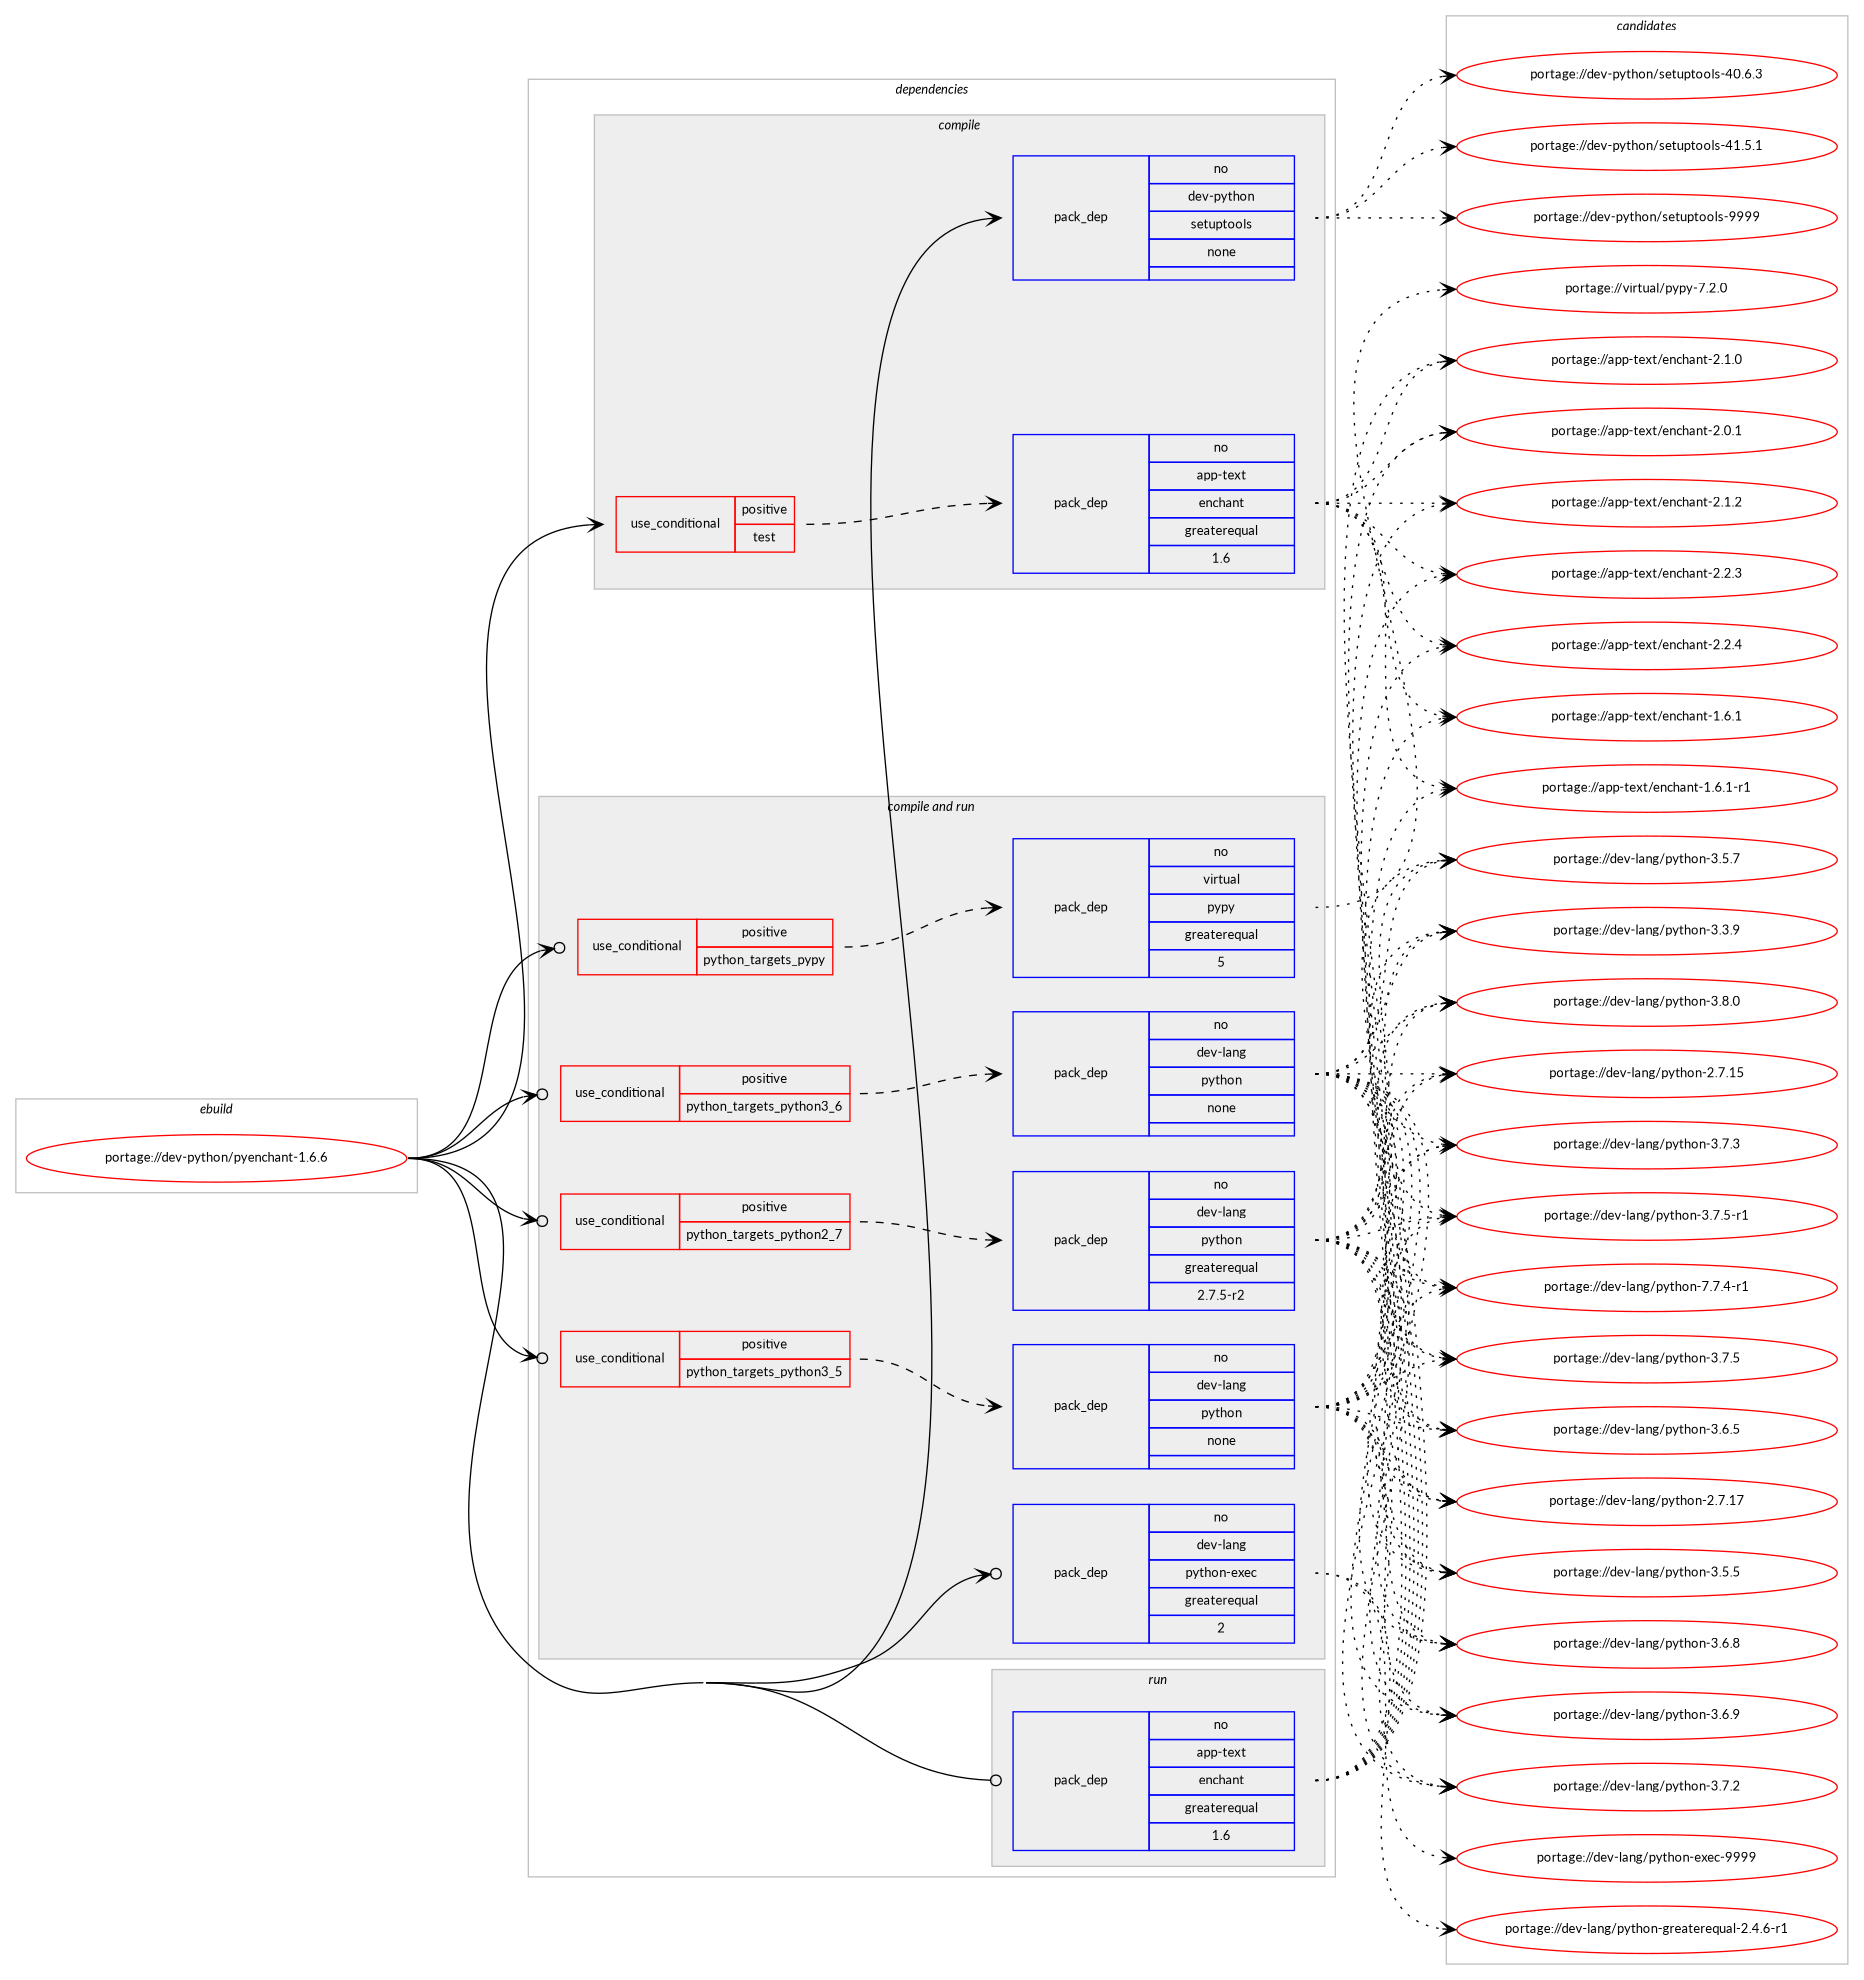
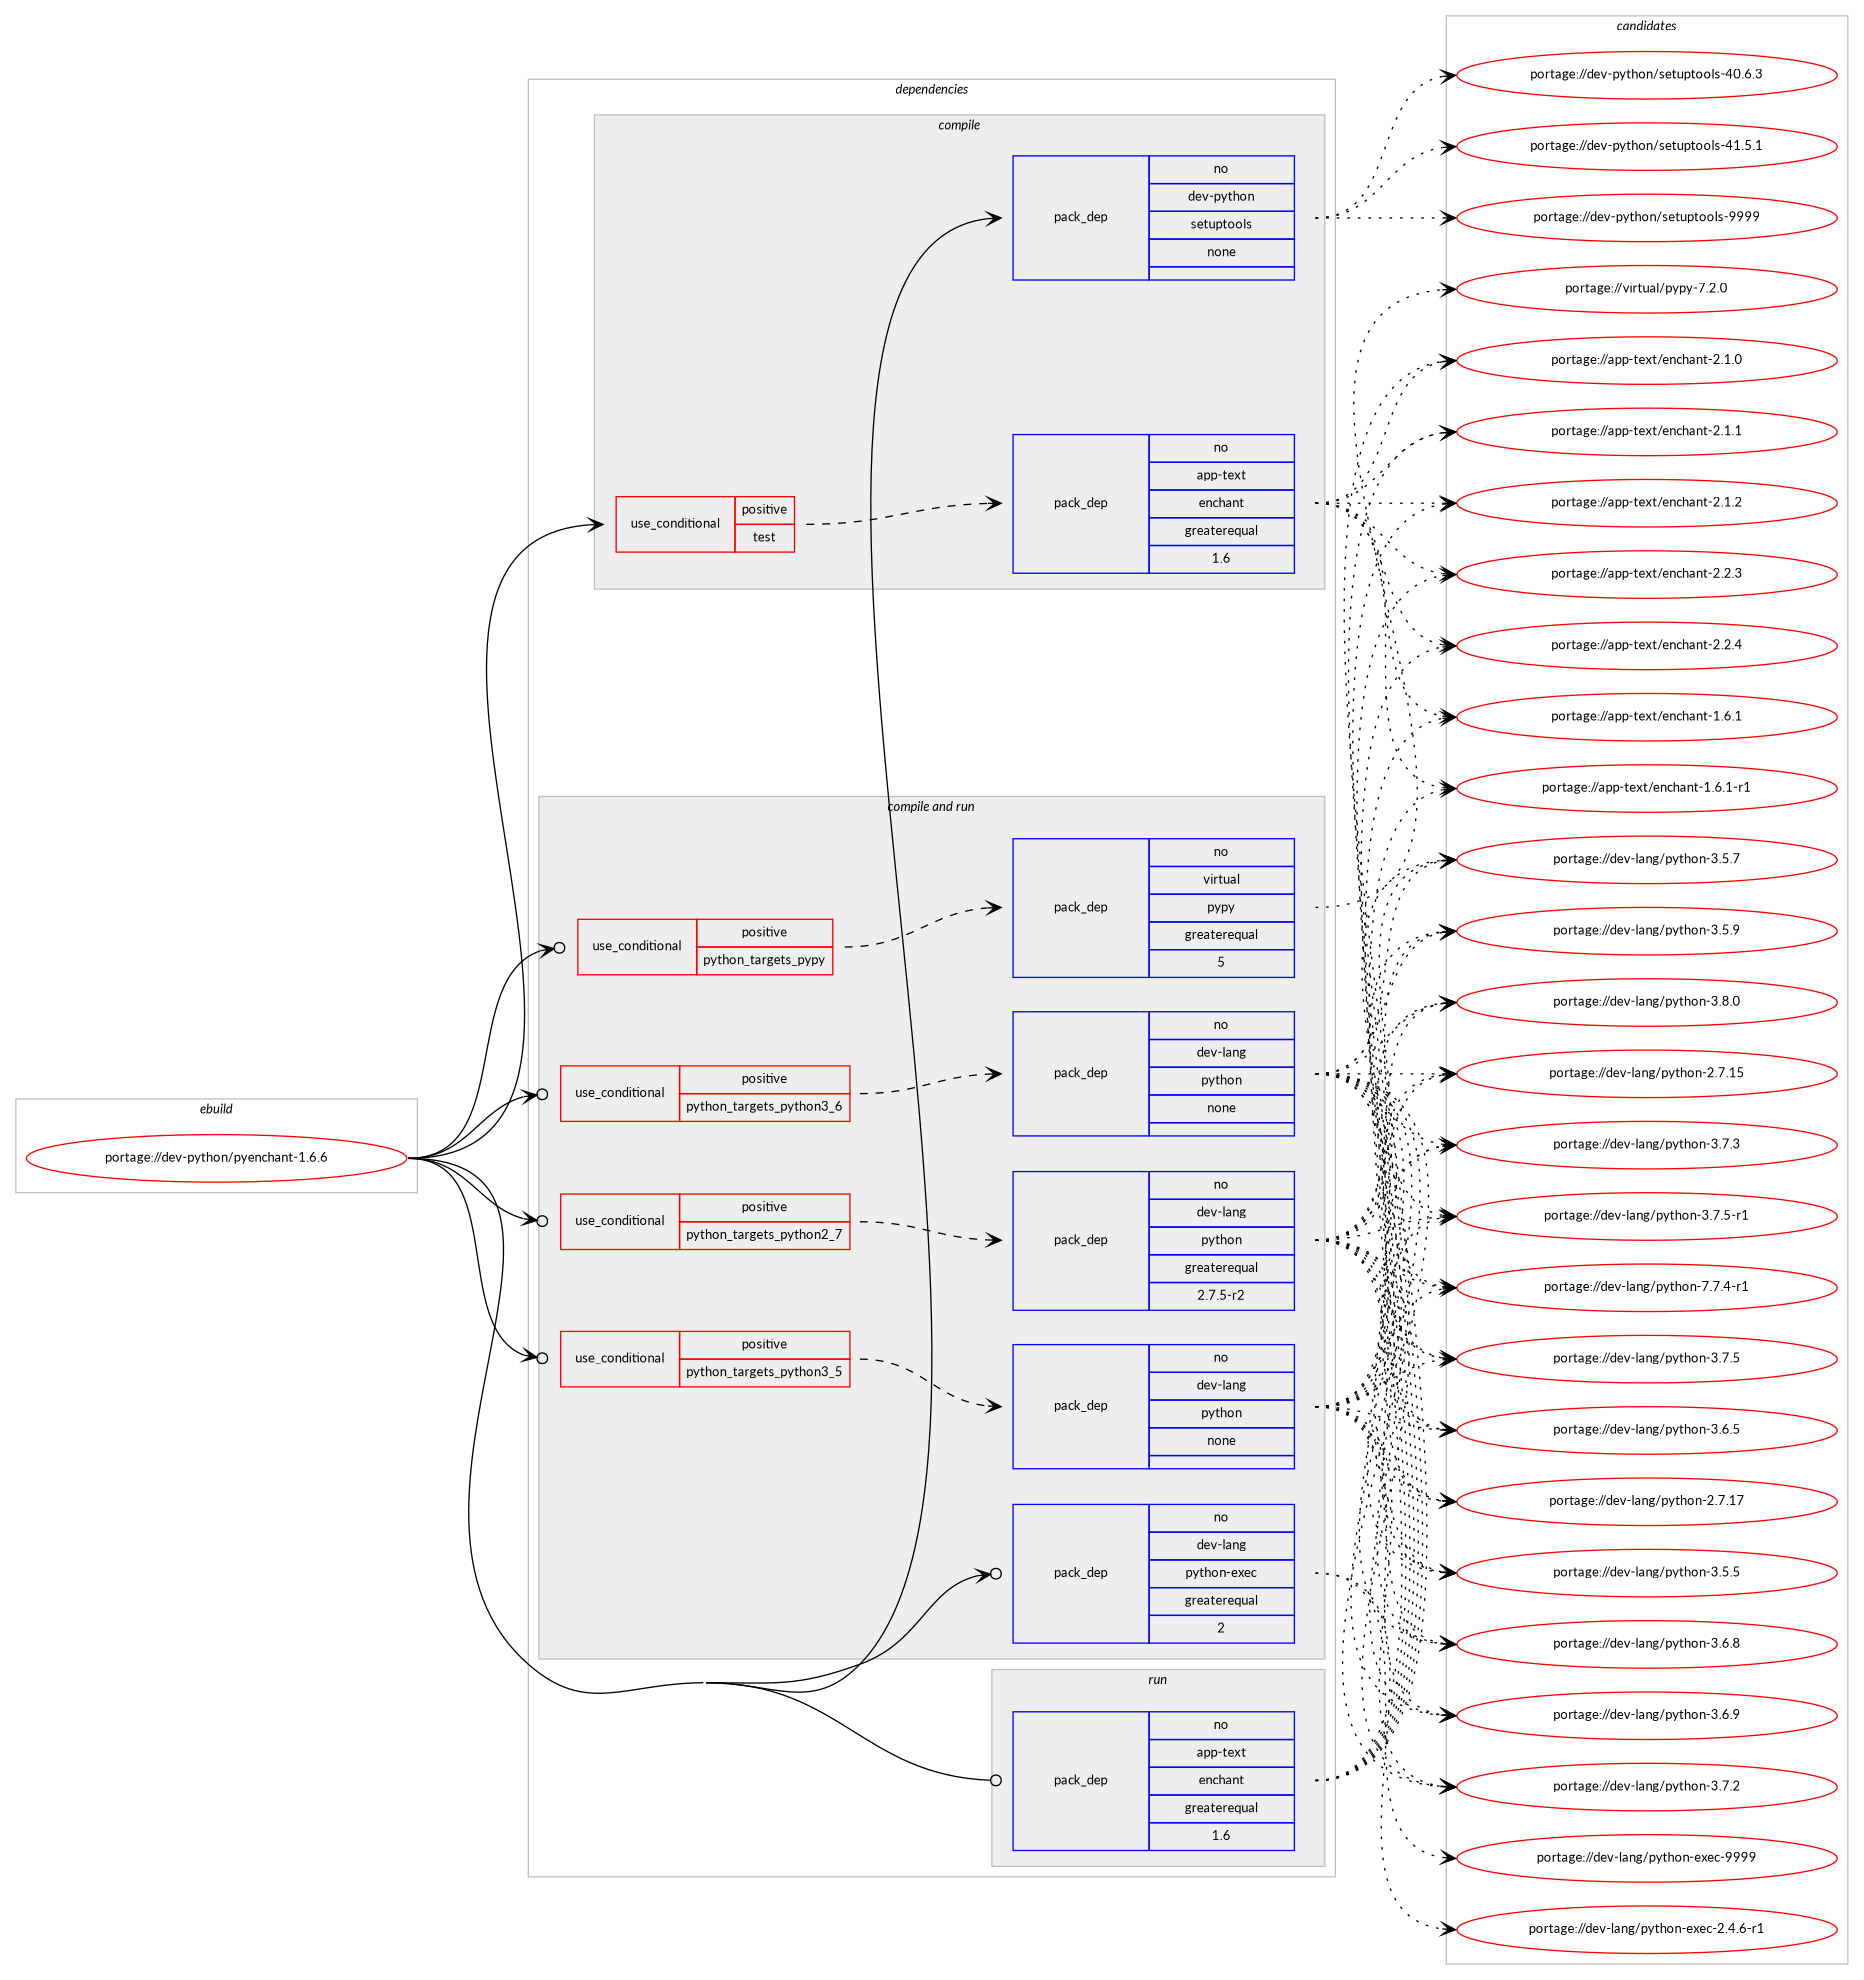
(1647, 432) -> (1647, 432)
(1647, 931) -> (1647, 931)
(1647, 1930) -> (1647, 1930)
